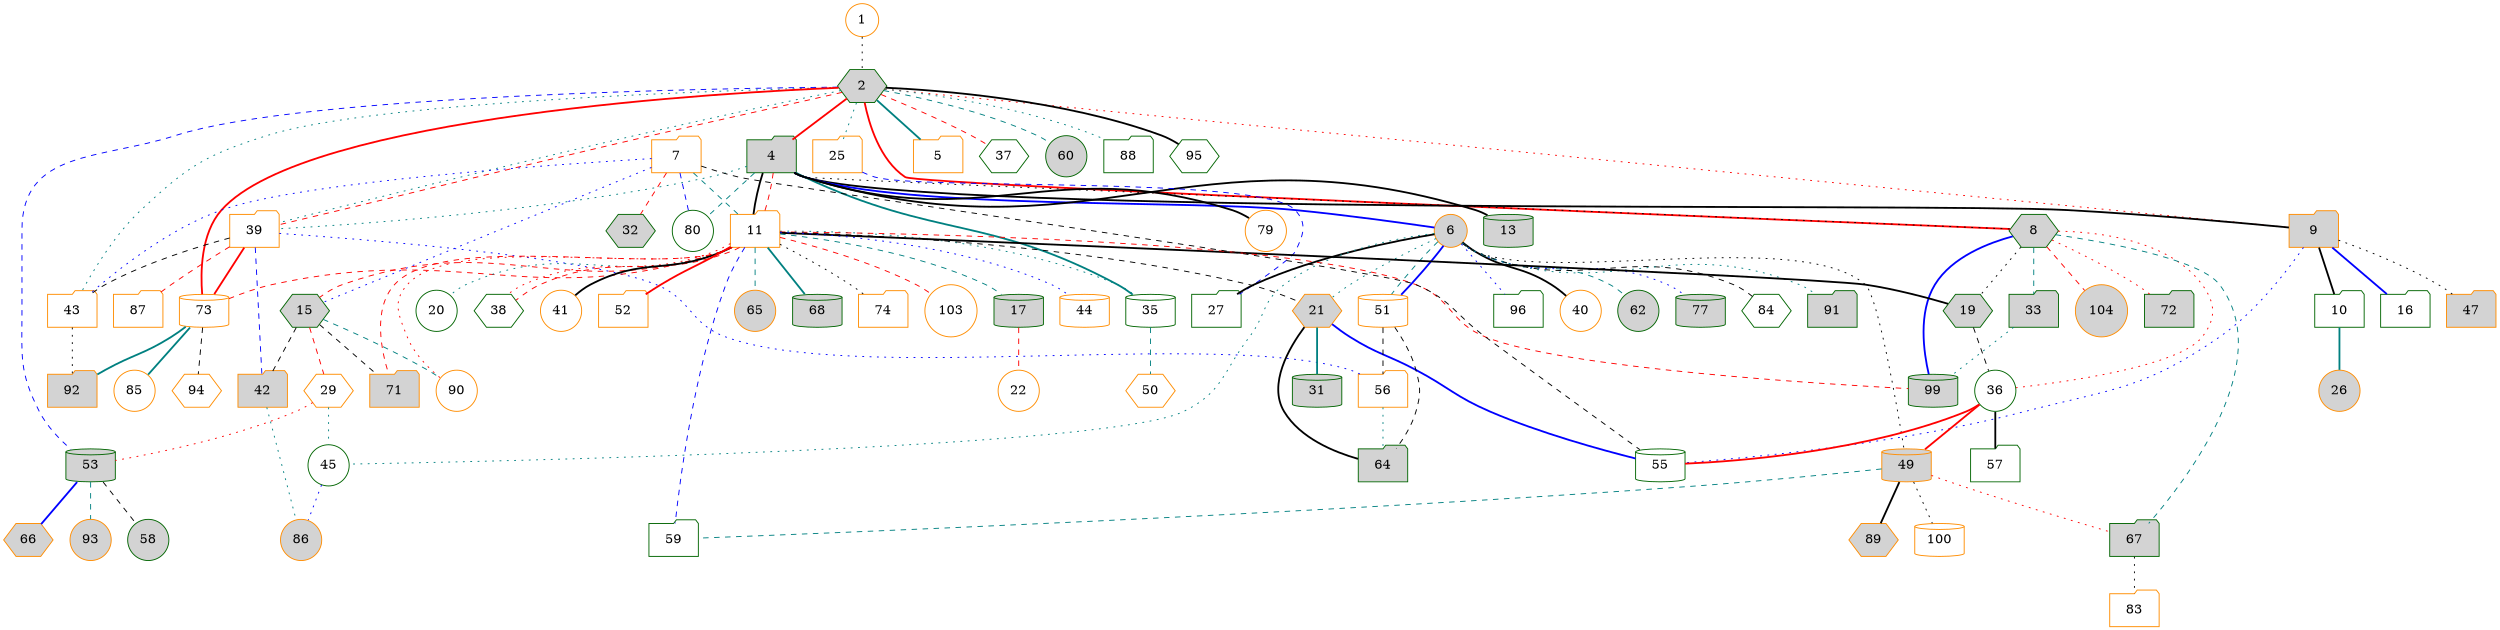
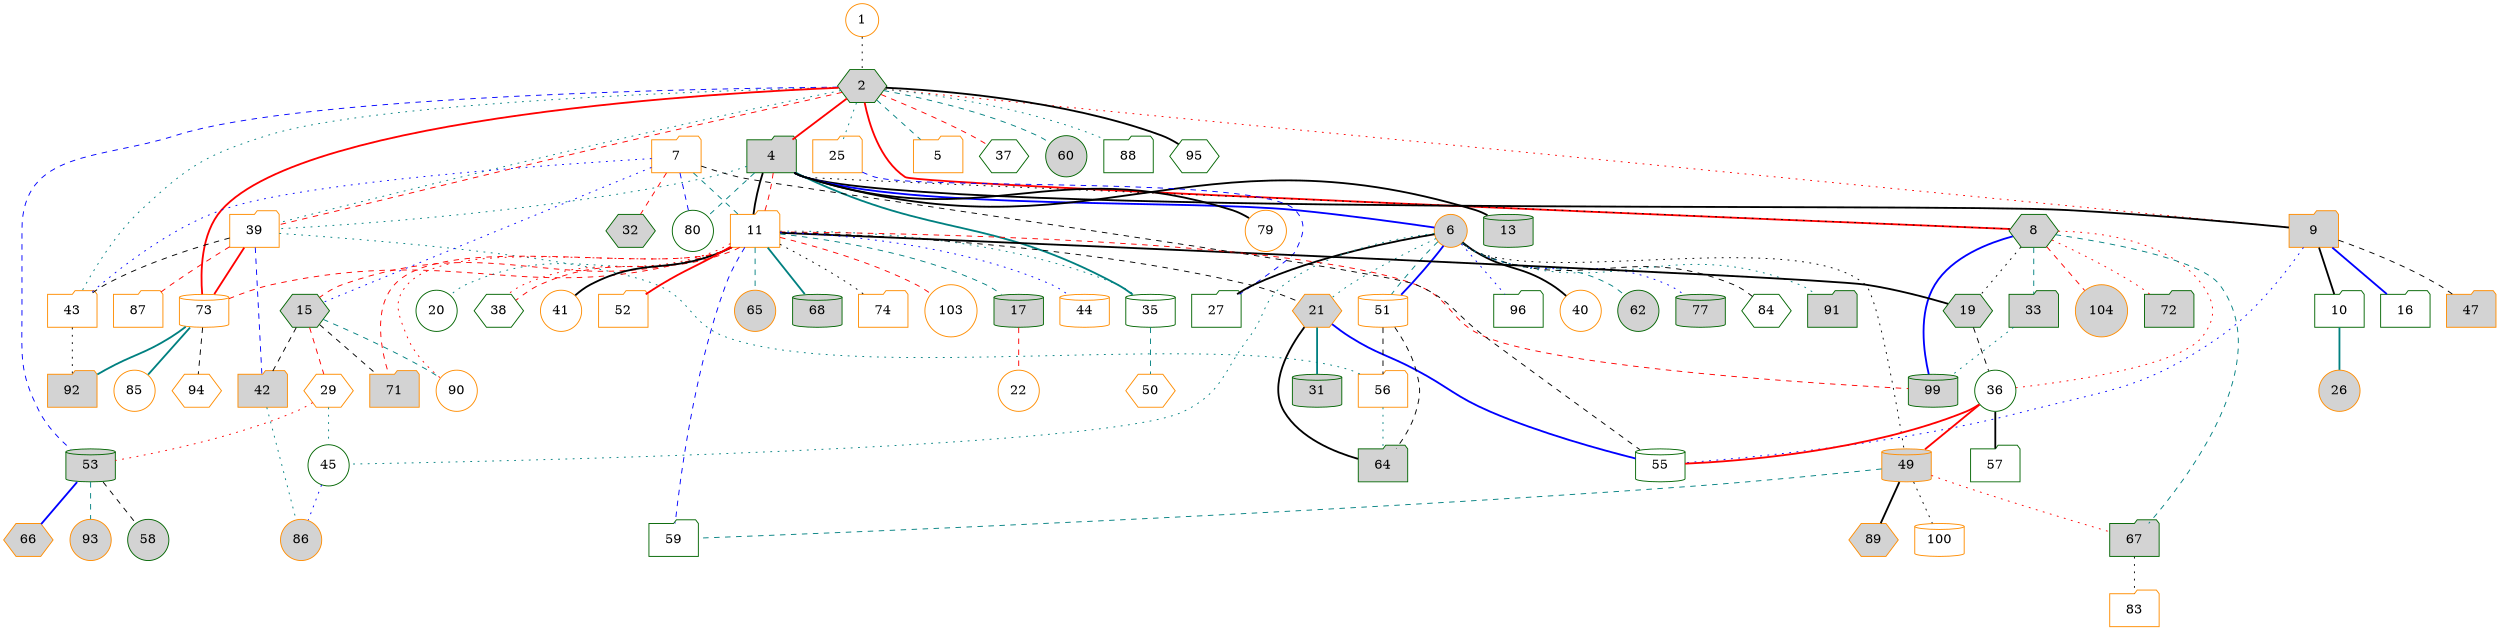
(899, 120) -> (899, 120)
(2397, 264) -> (2397, 264)
(809, 352) -> (809, 352)
